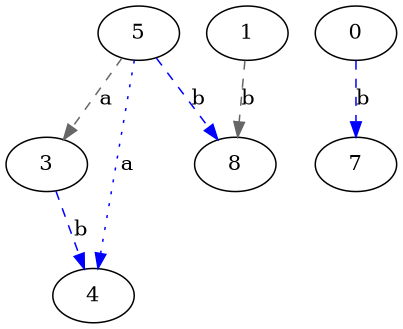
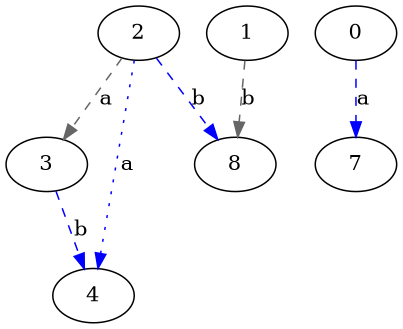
(139, 33) -> (139, 33)
(364, 99) -> (364, 99)
